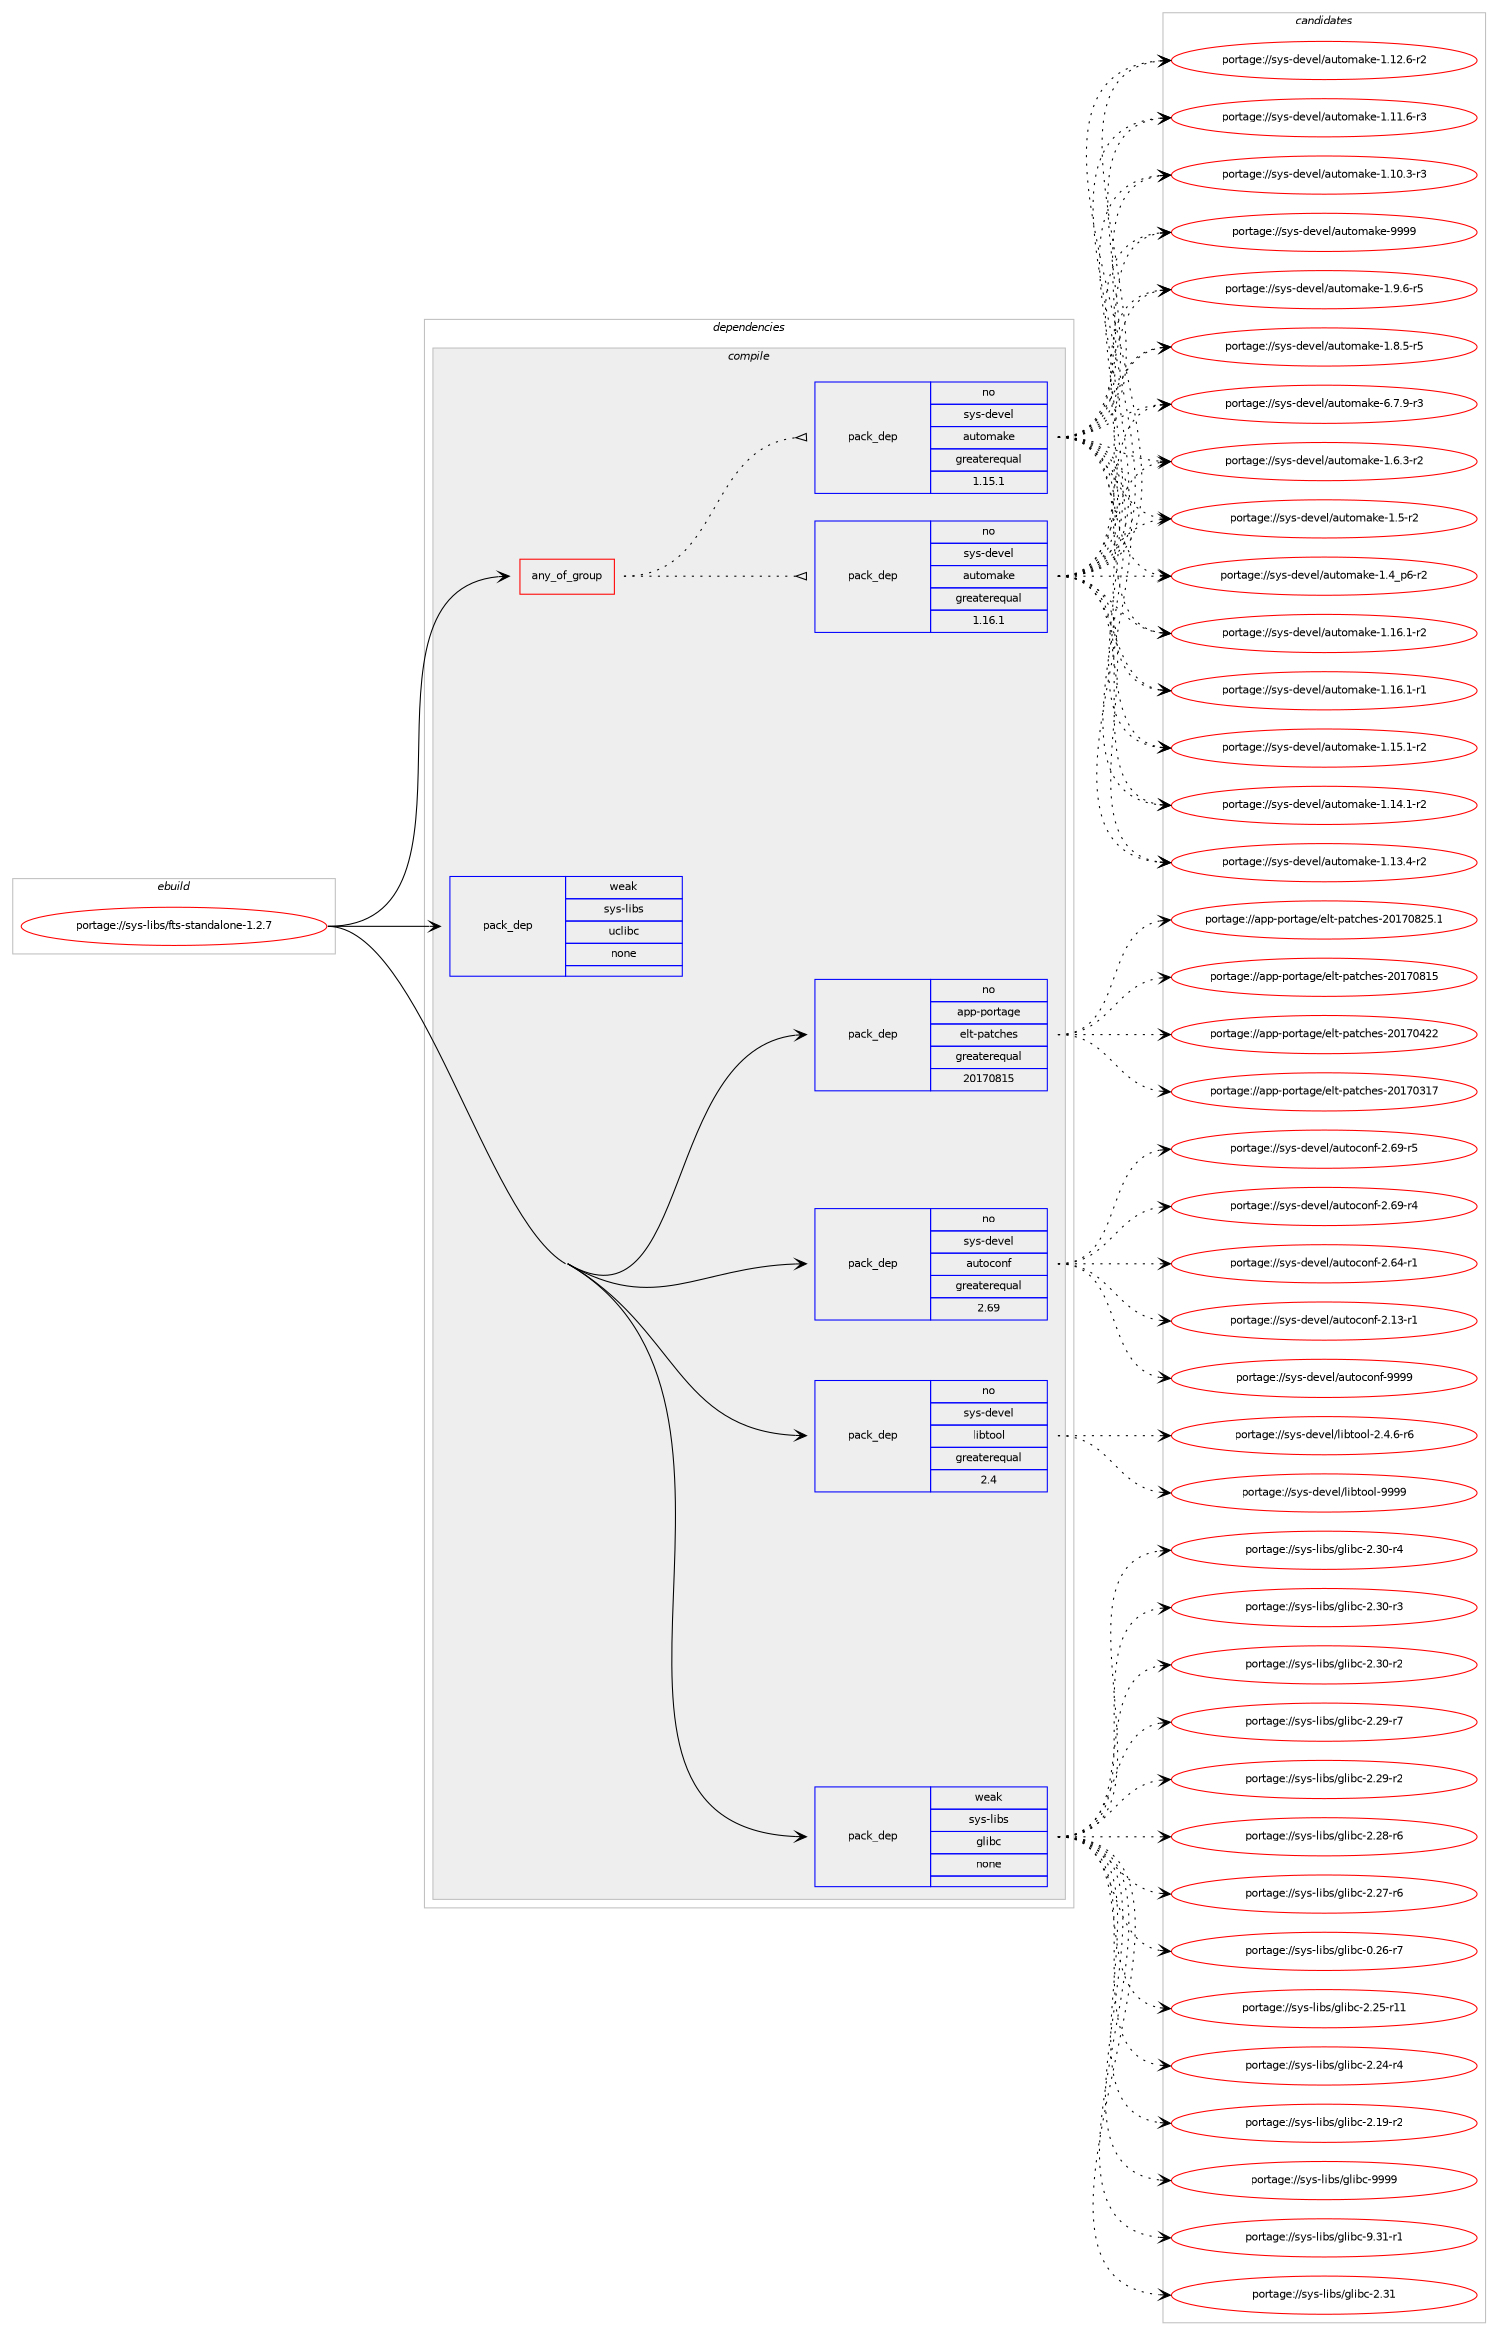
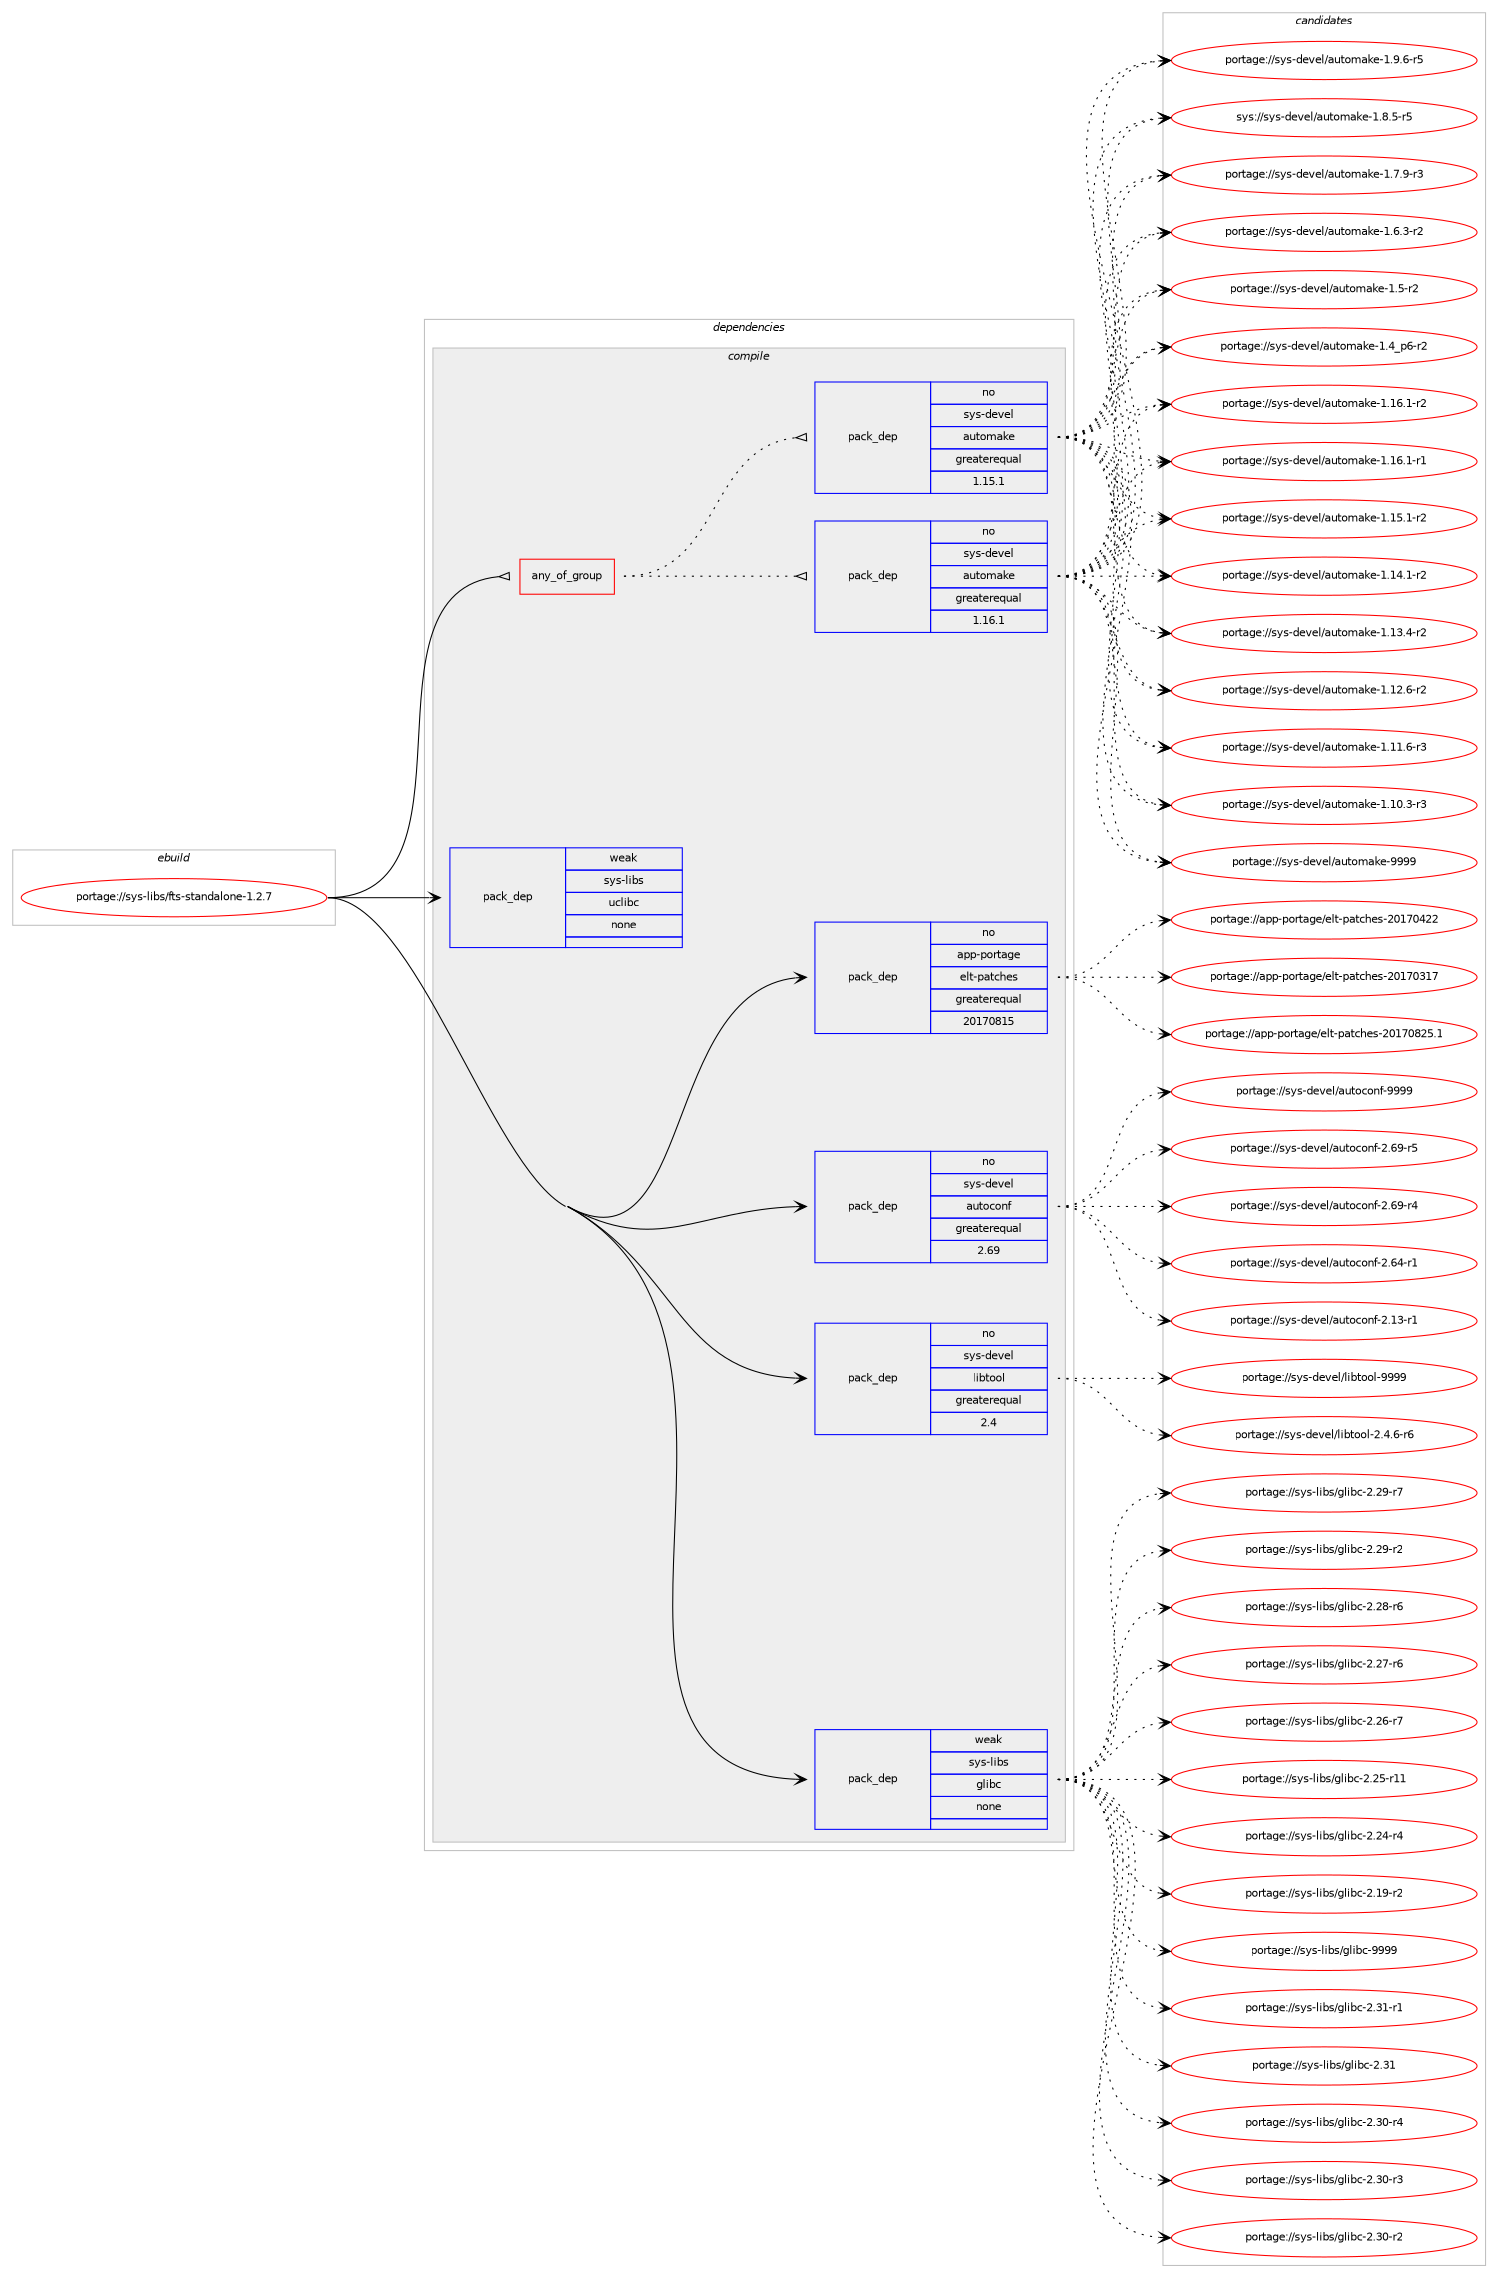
(1324, 347) -> (1324, 118)
(1324, 404) -> (1324, 175)
(418, 767) -> (417, 752)
(1324, 977) -> none
(1324, 1951) -> (1324, 1722)
(1324, 2238) -> (1324, 2009)
